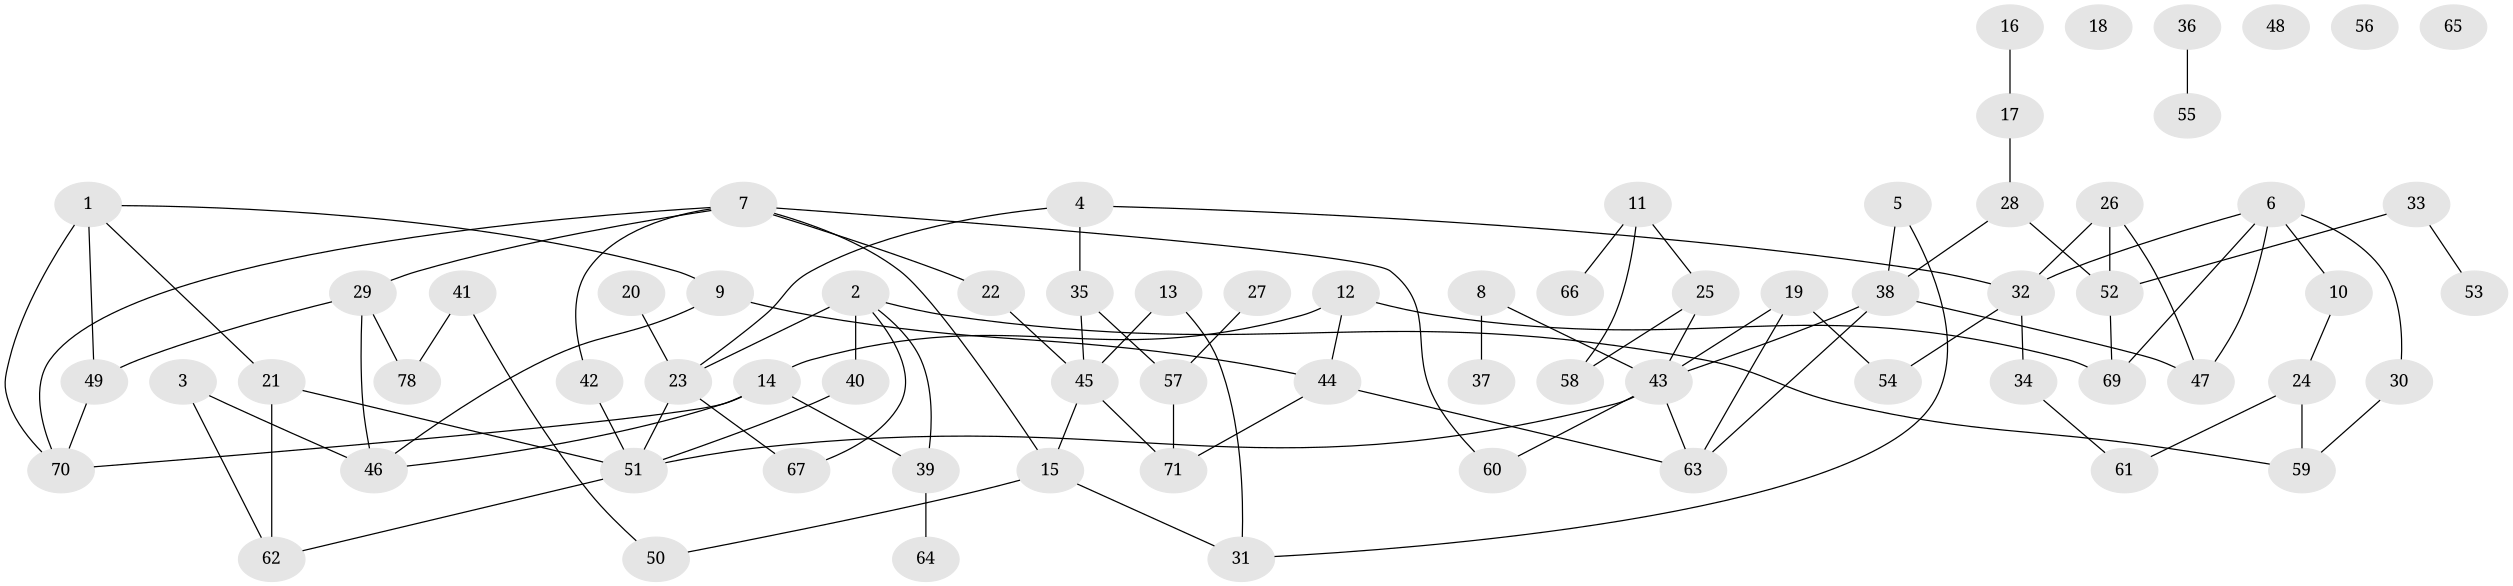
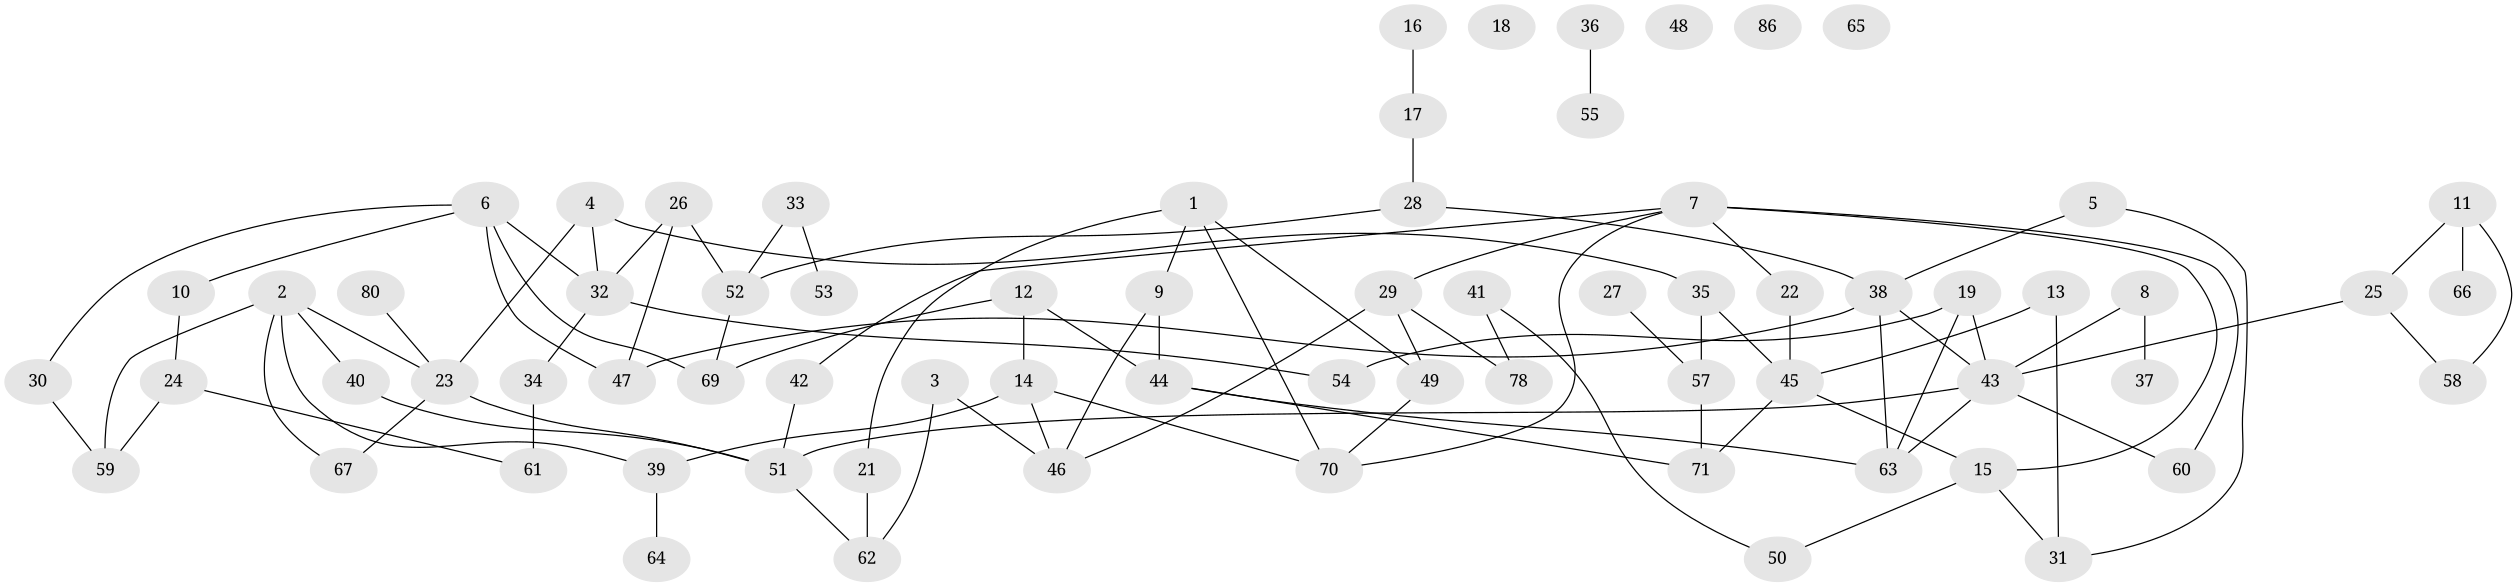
(2365, 27) -> (1768, 27)
(631, 293) -> (371, 293)
(453, 426) -> none
